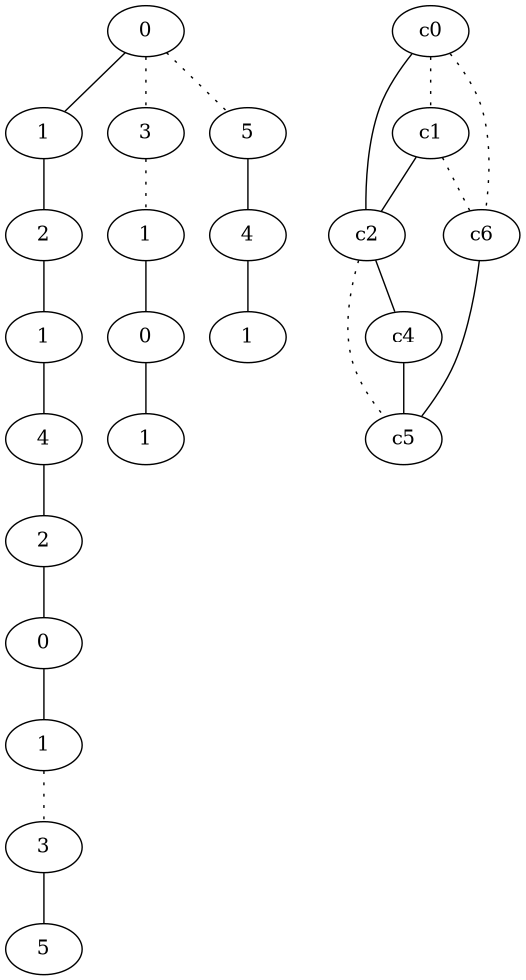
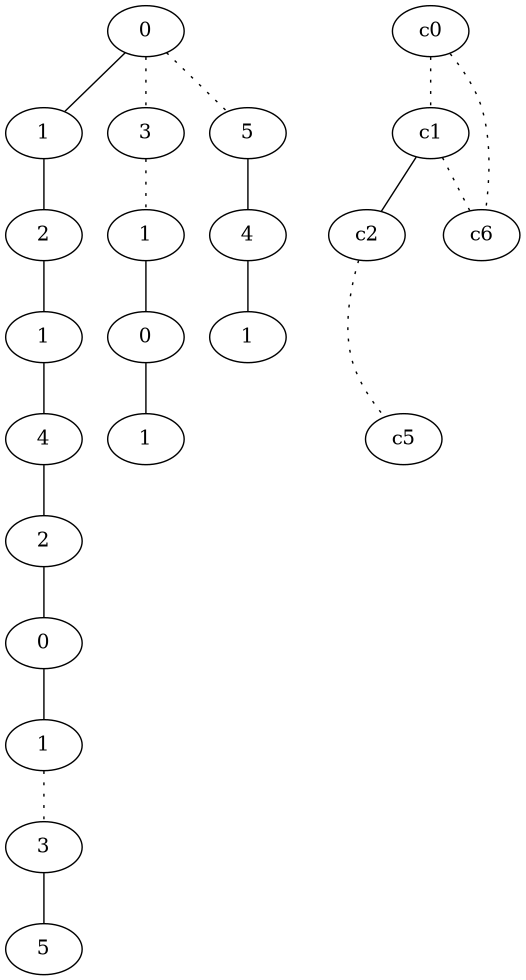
(374, 127) -> none
(404, 337) -> none
(462, 343) -> none
